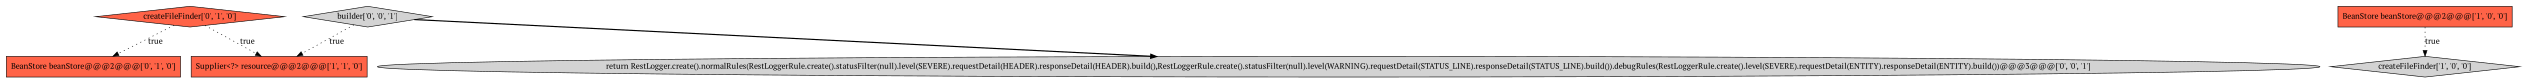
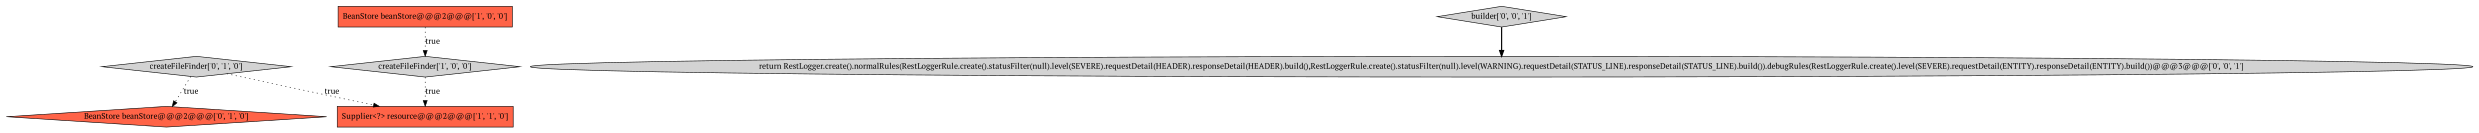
(190, 17) -> (196, 67)
(328, 39) -> (425, 89)
(93, 67) -> (166, 117)
